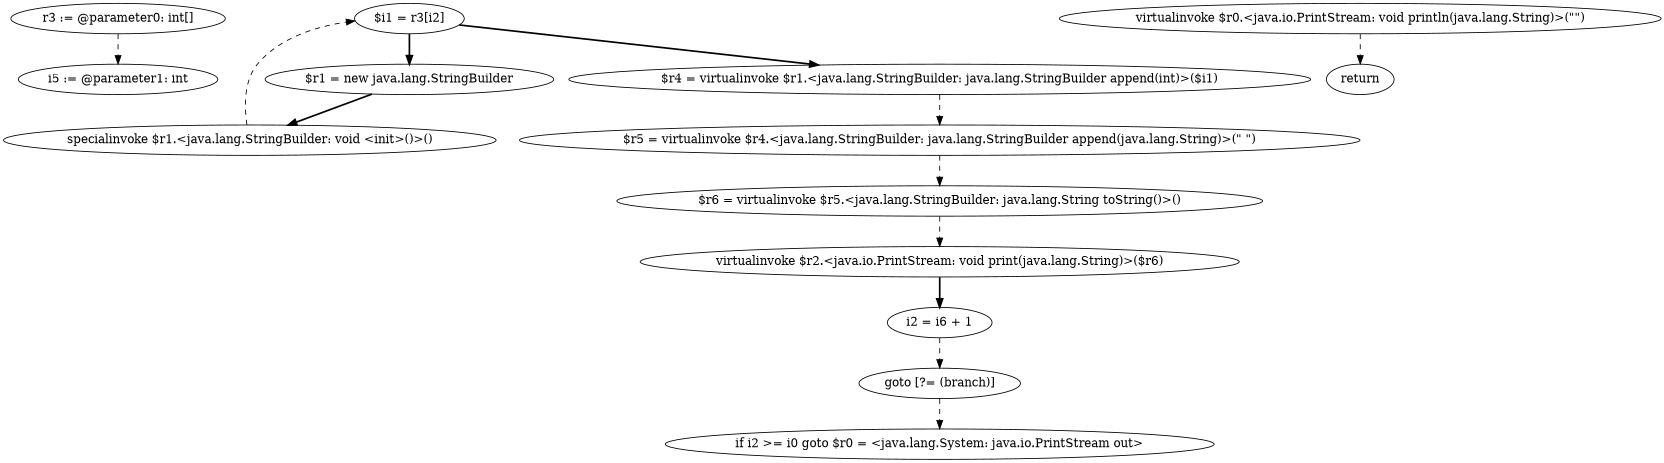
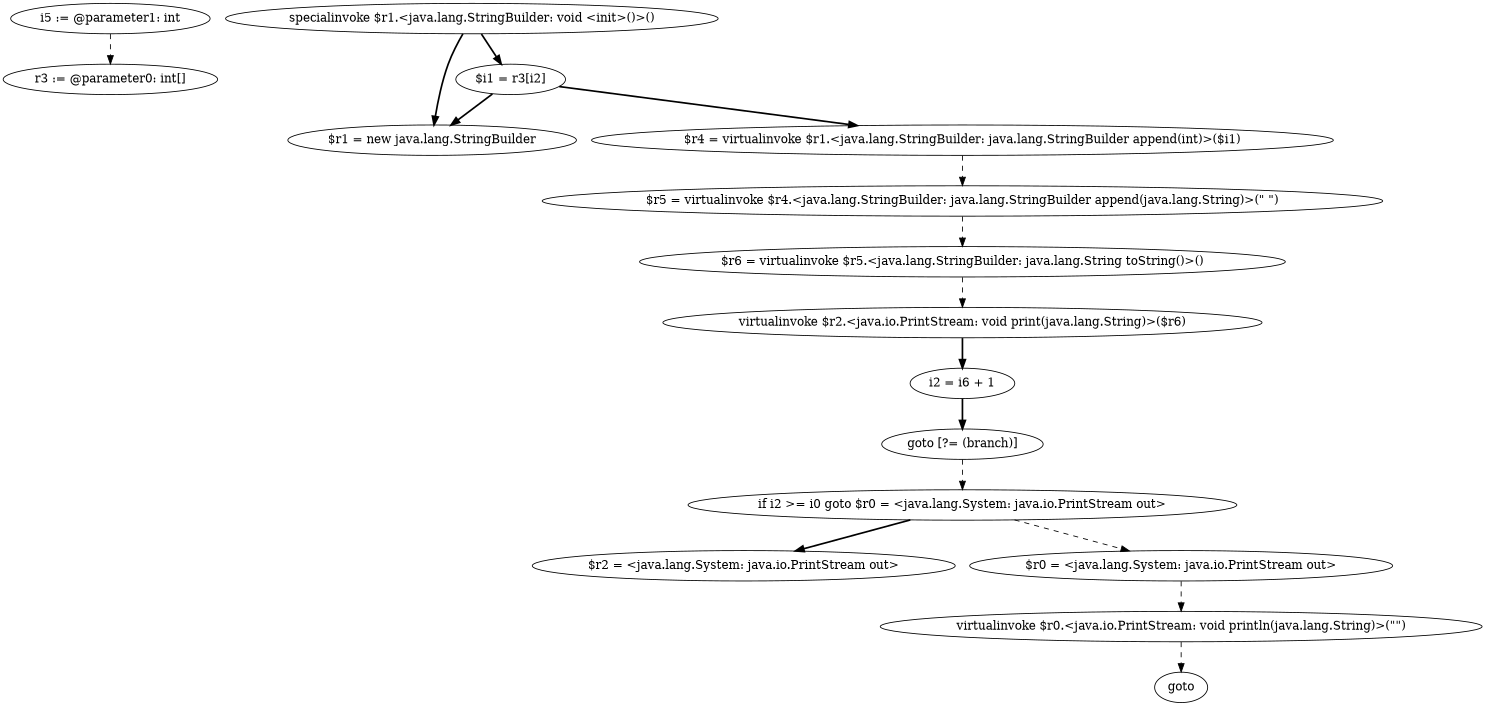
(118, 45) -> (110, 45)
(271, 51) -> (489, 45)
(1360, 79) -> (1181, 687)
(334, 108) -> (445, 74)
(940, 349) -> (962, 410)
none -> (744, 566)
none -> (1181, 566)
